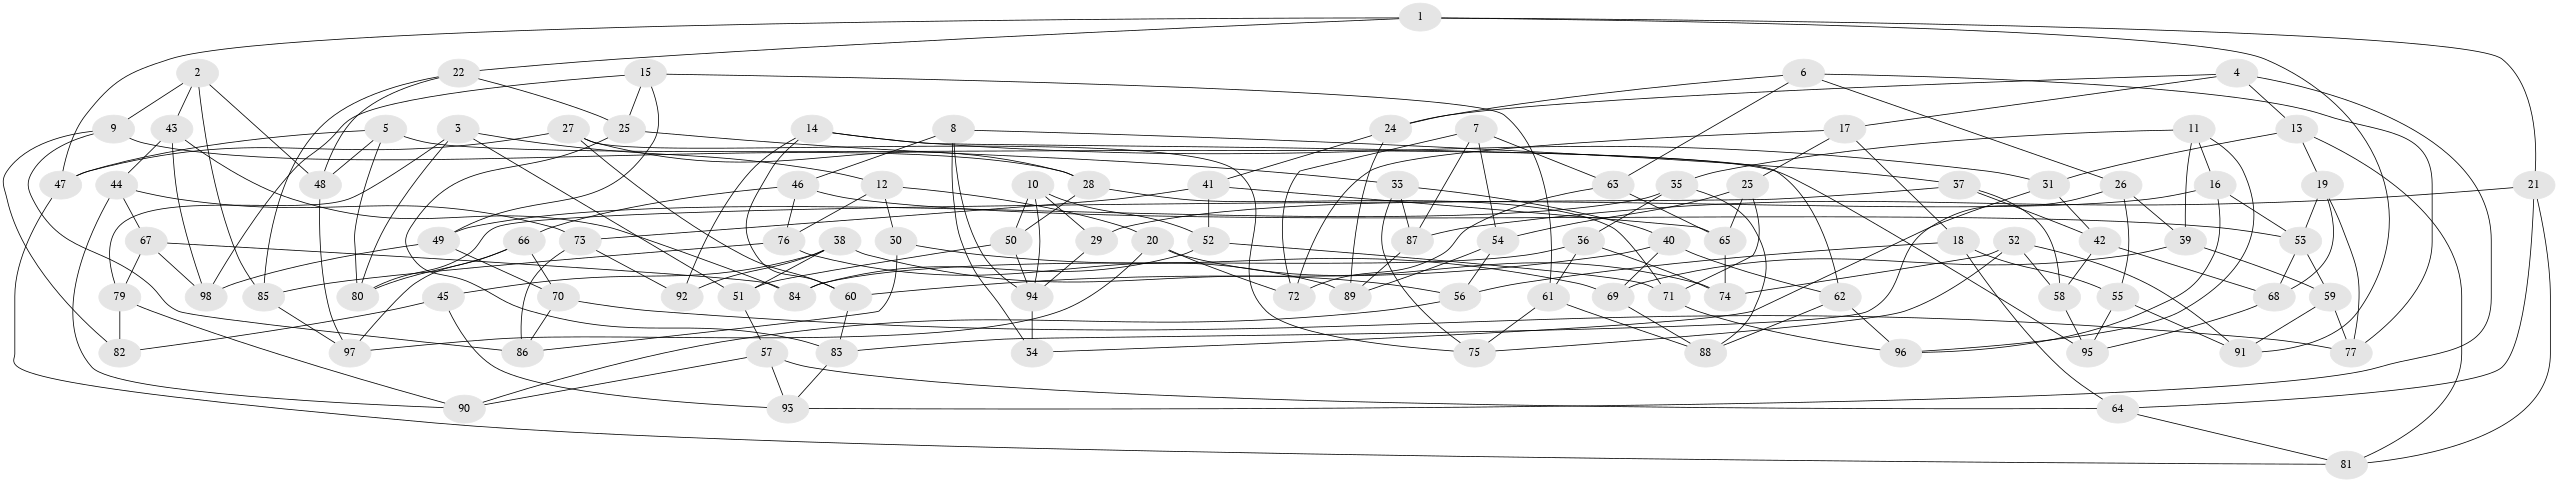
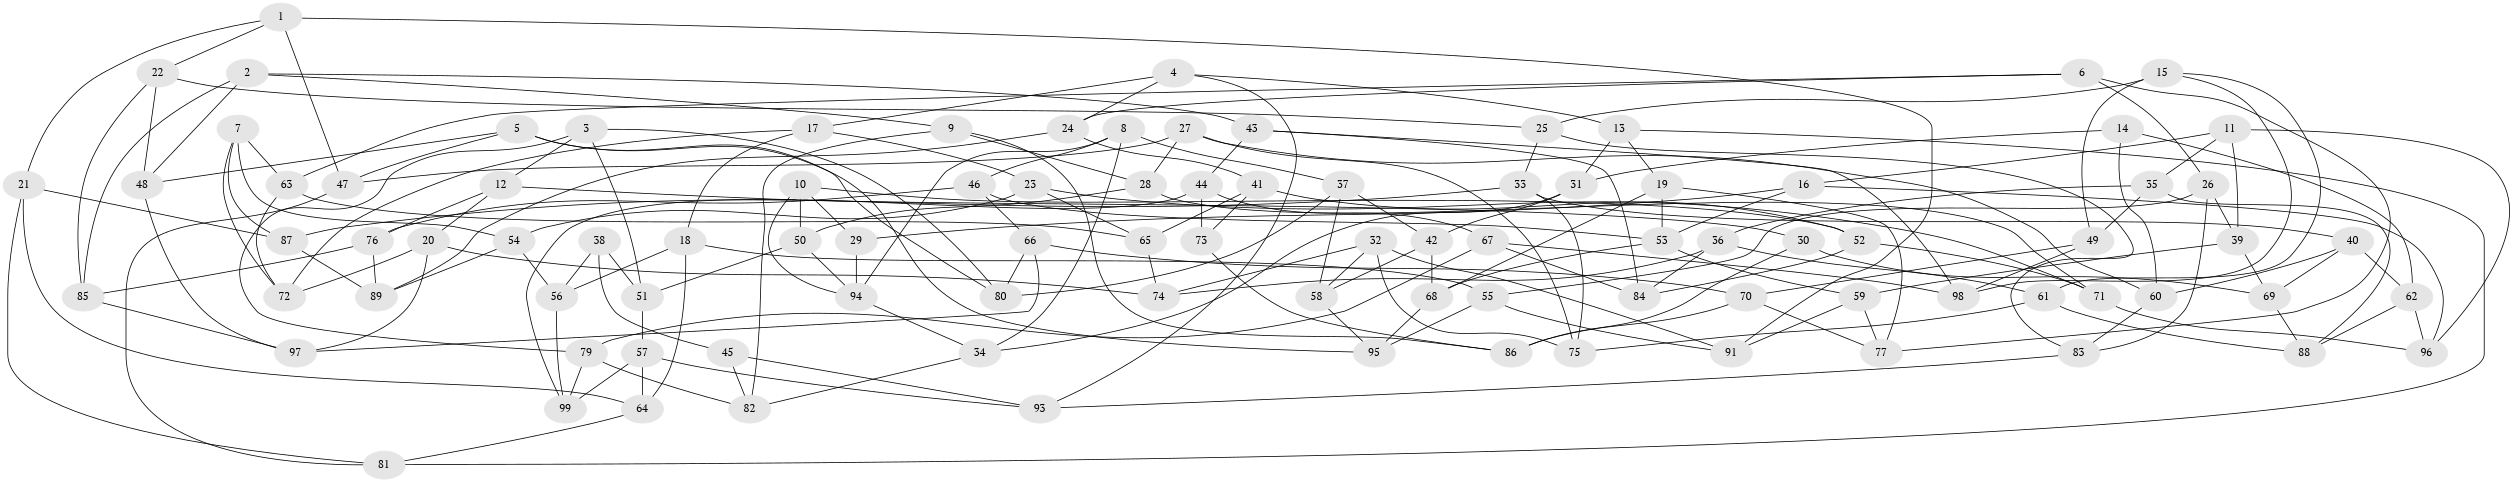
(682, 297) -> none
none -> (860, 382)
(464, 409) -> (565, 409)
